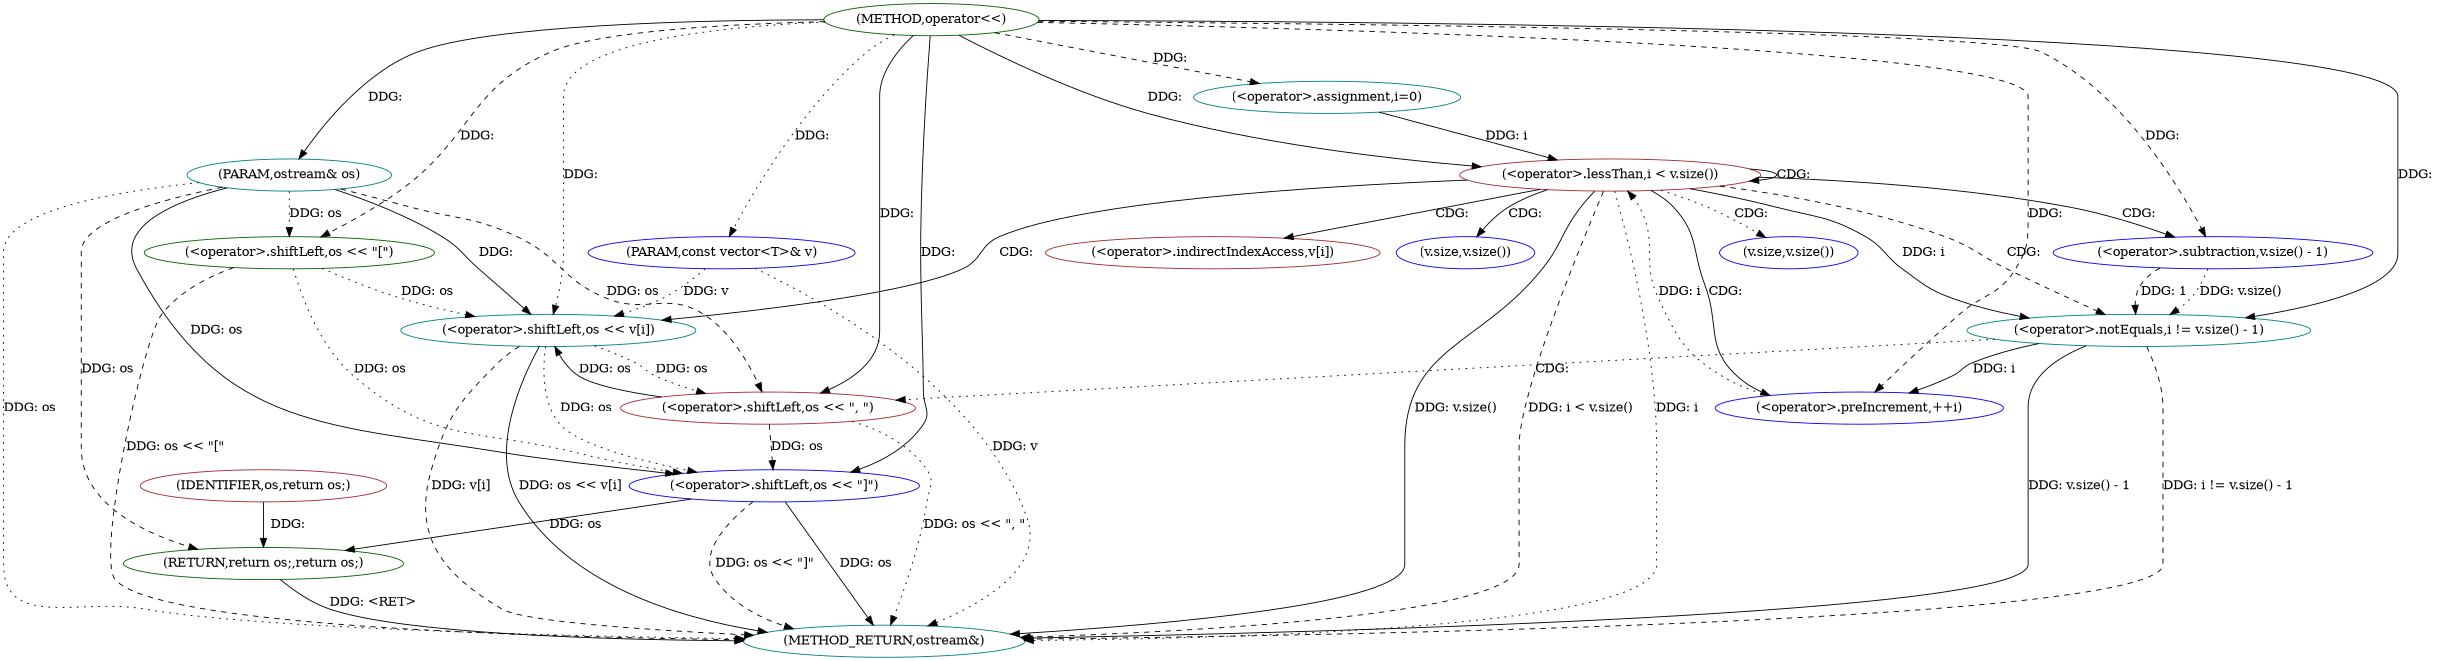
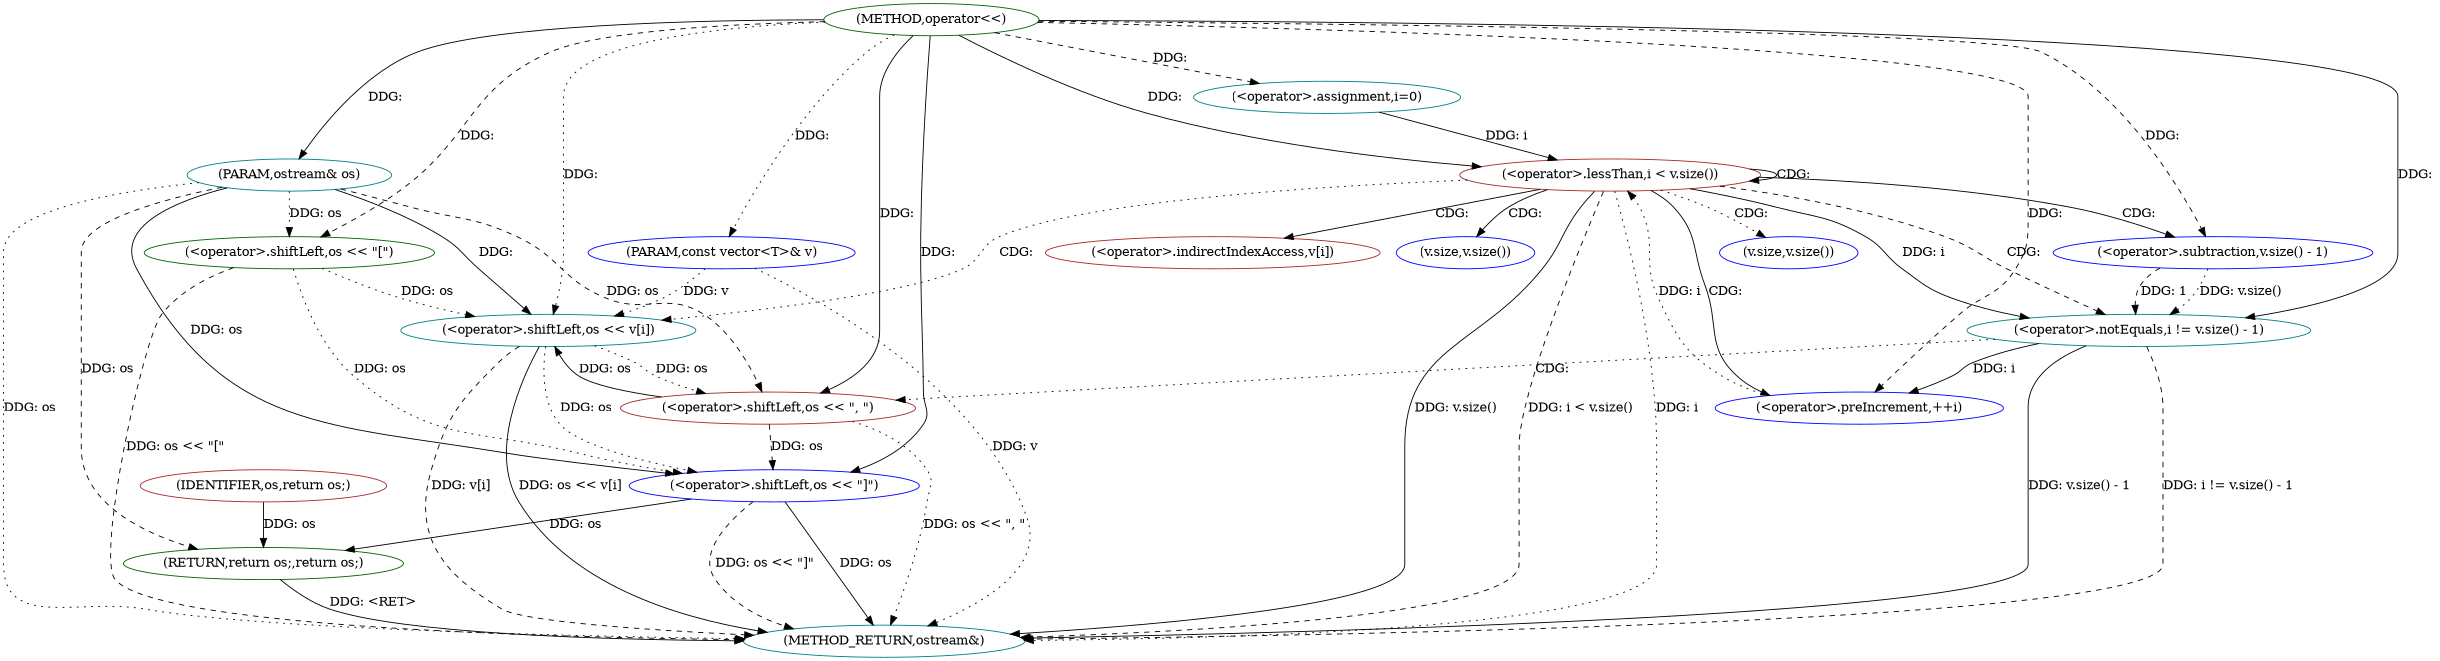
(1060, 219) -> (1060, 219)
(290, 525) -> (290, 525)
